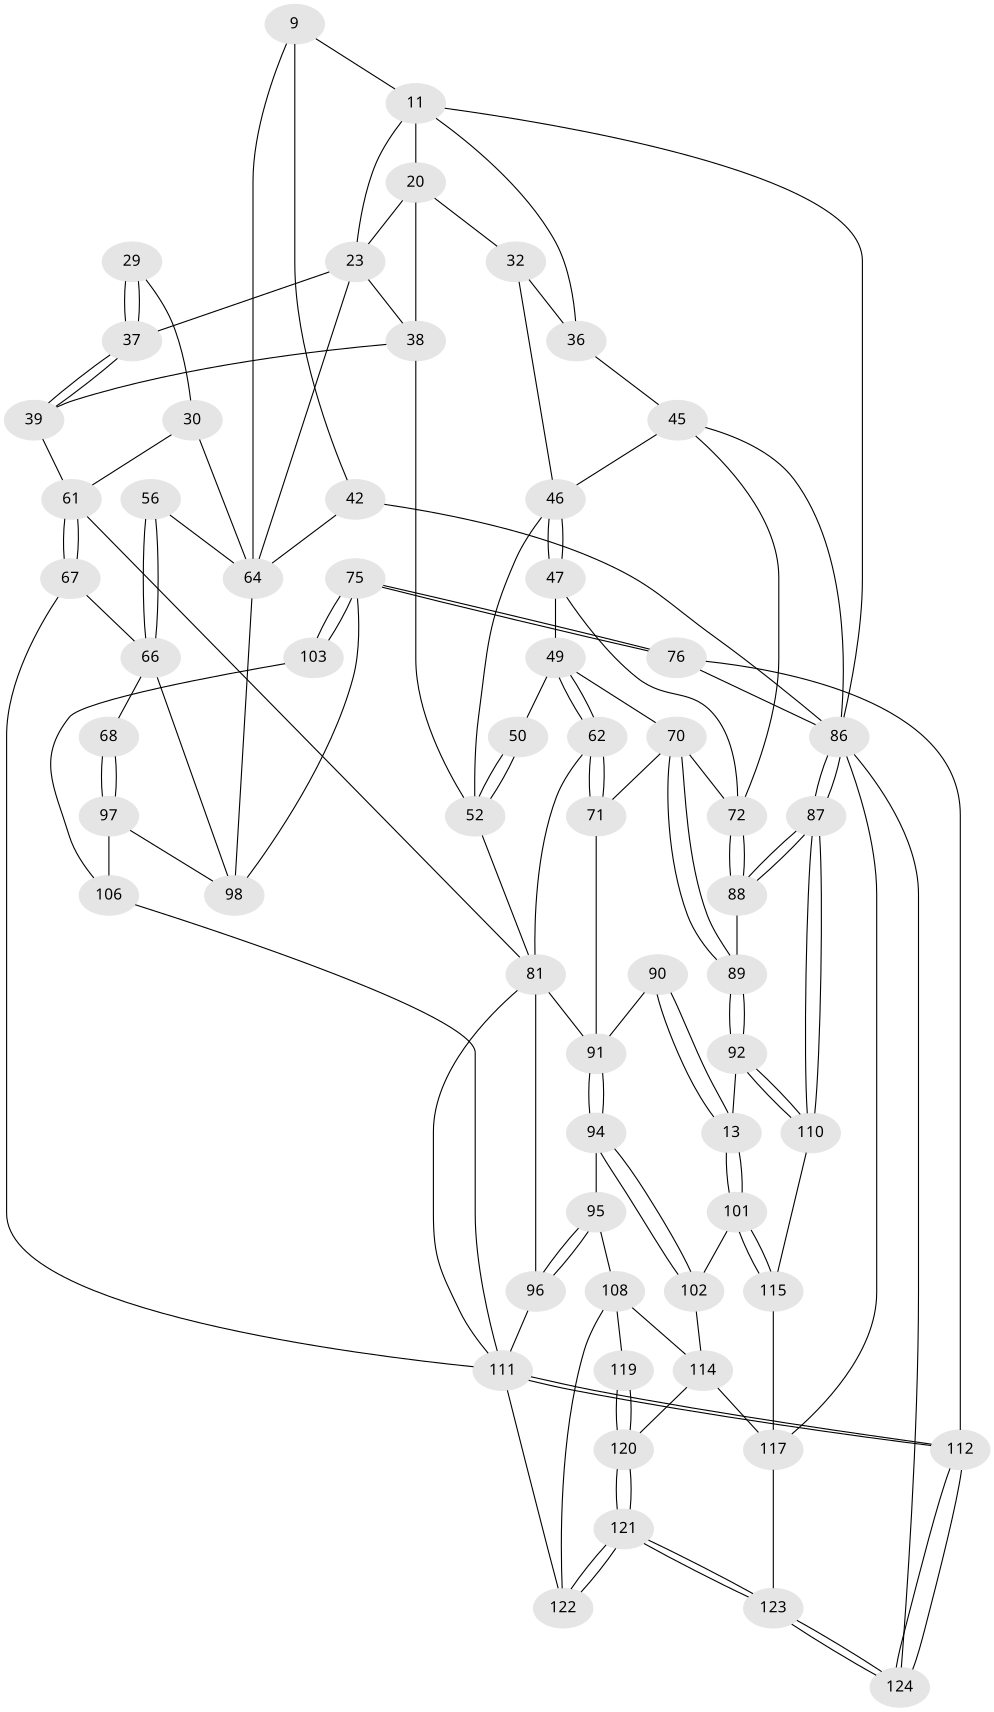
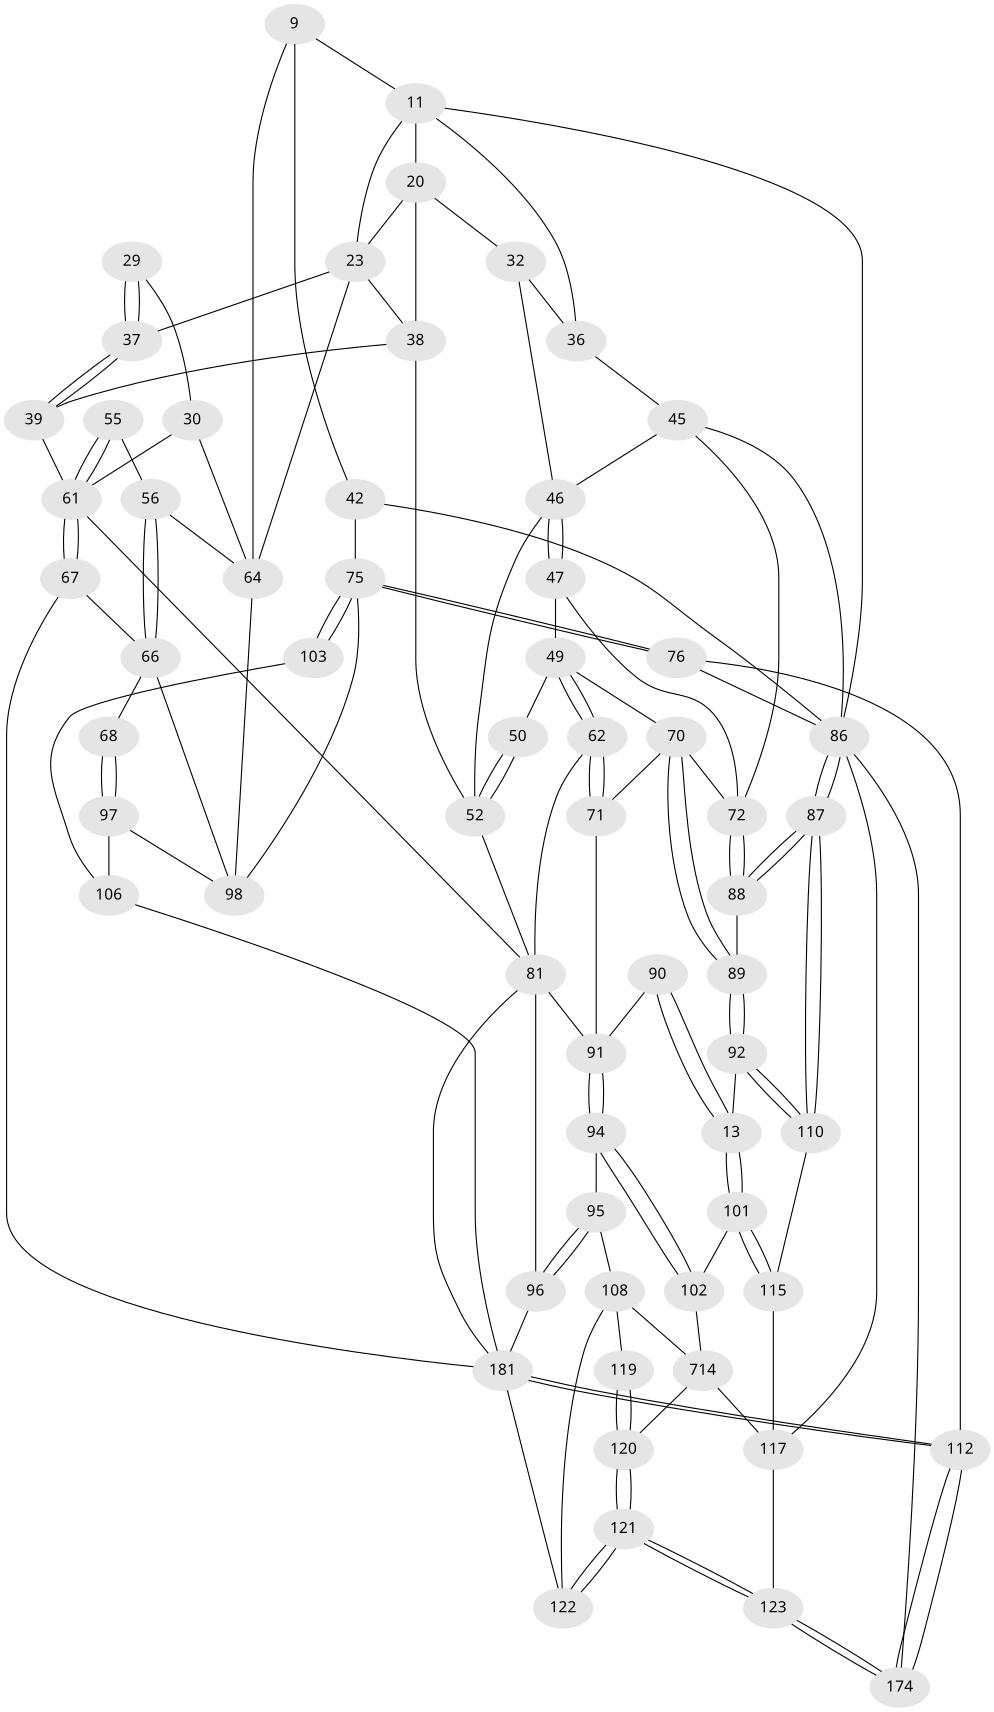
none -> (113, 420)
(304, 539) -> (355, 539)
(503, 1371) -> (503, 1371)
(703, 1371) -> (703, 1371)
(900, 1687) -> (900, 1687)
